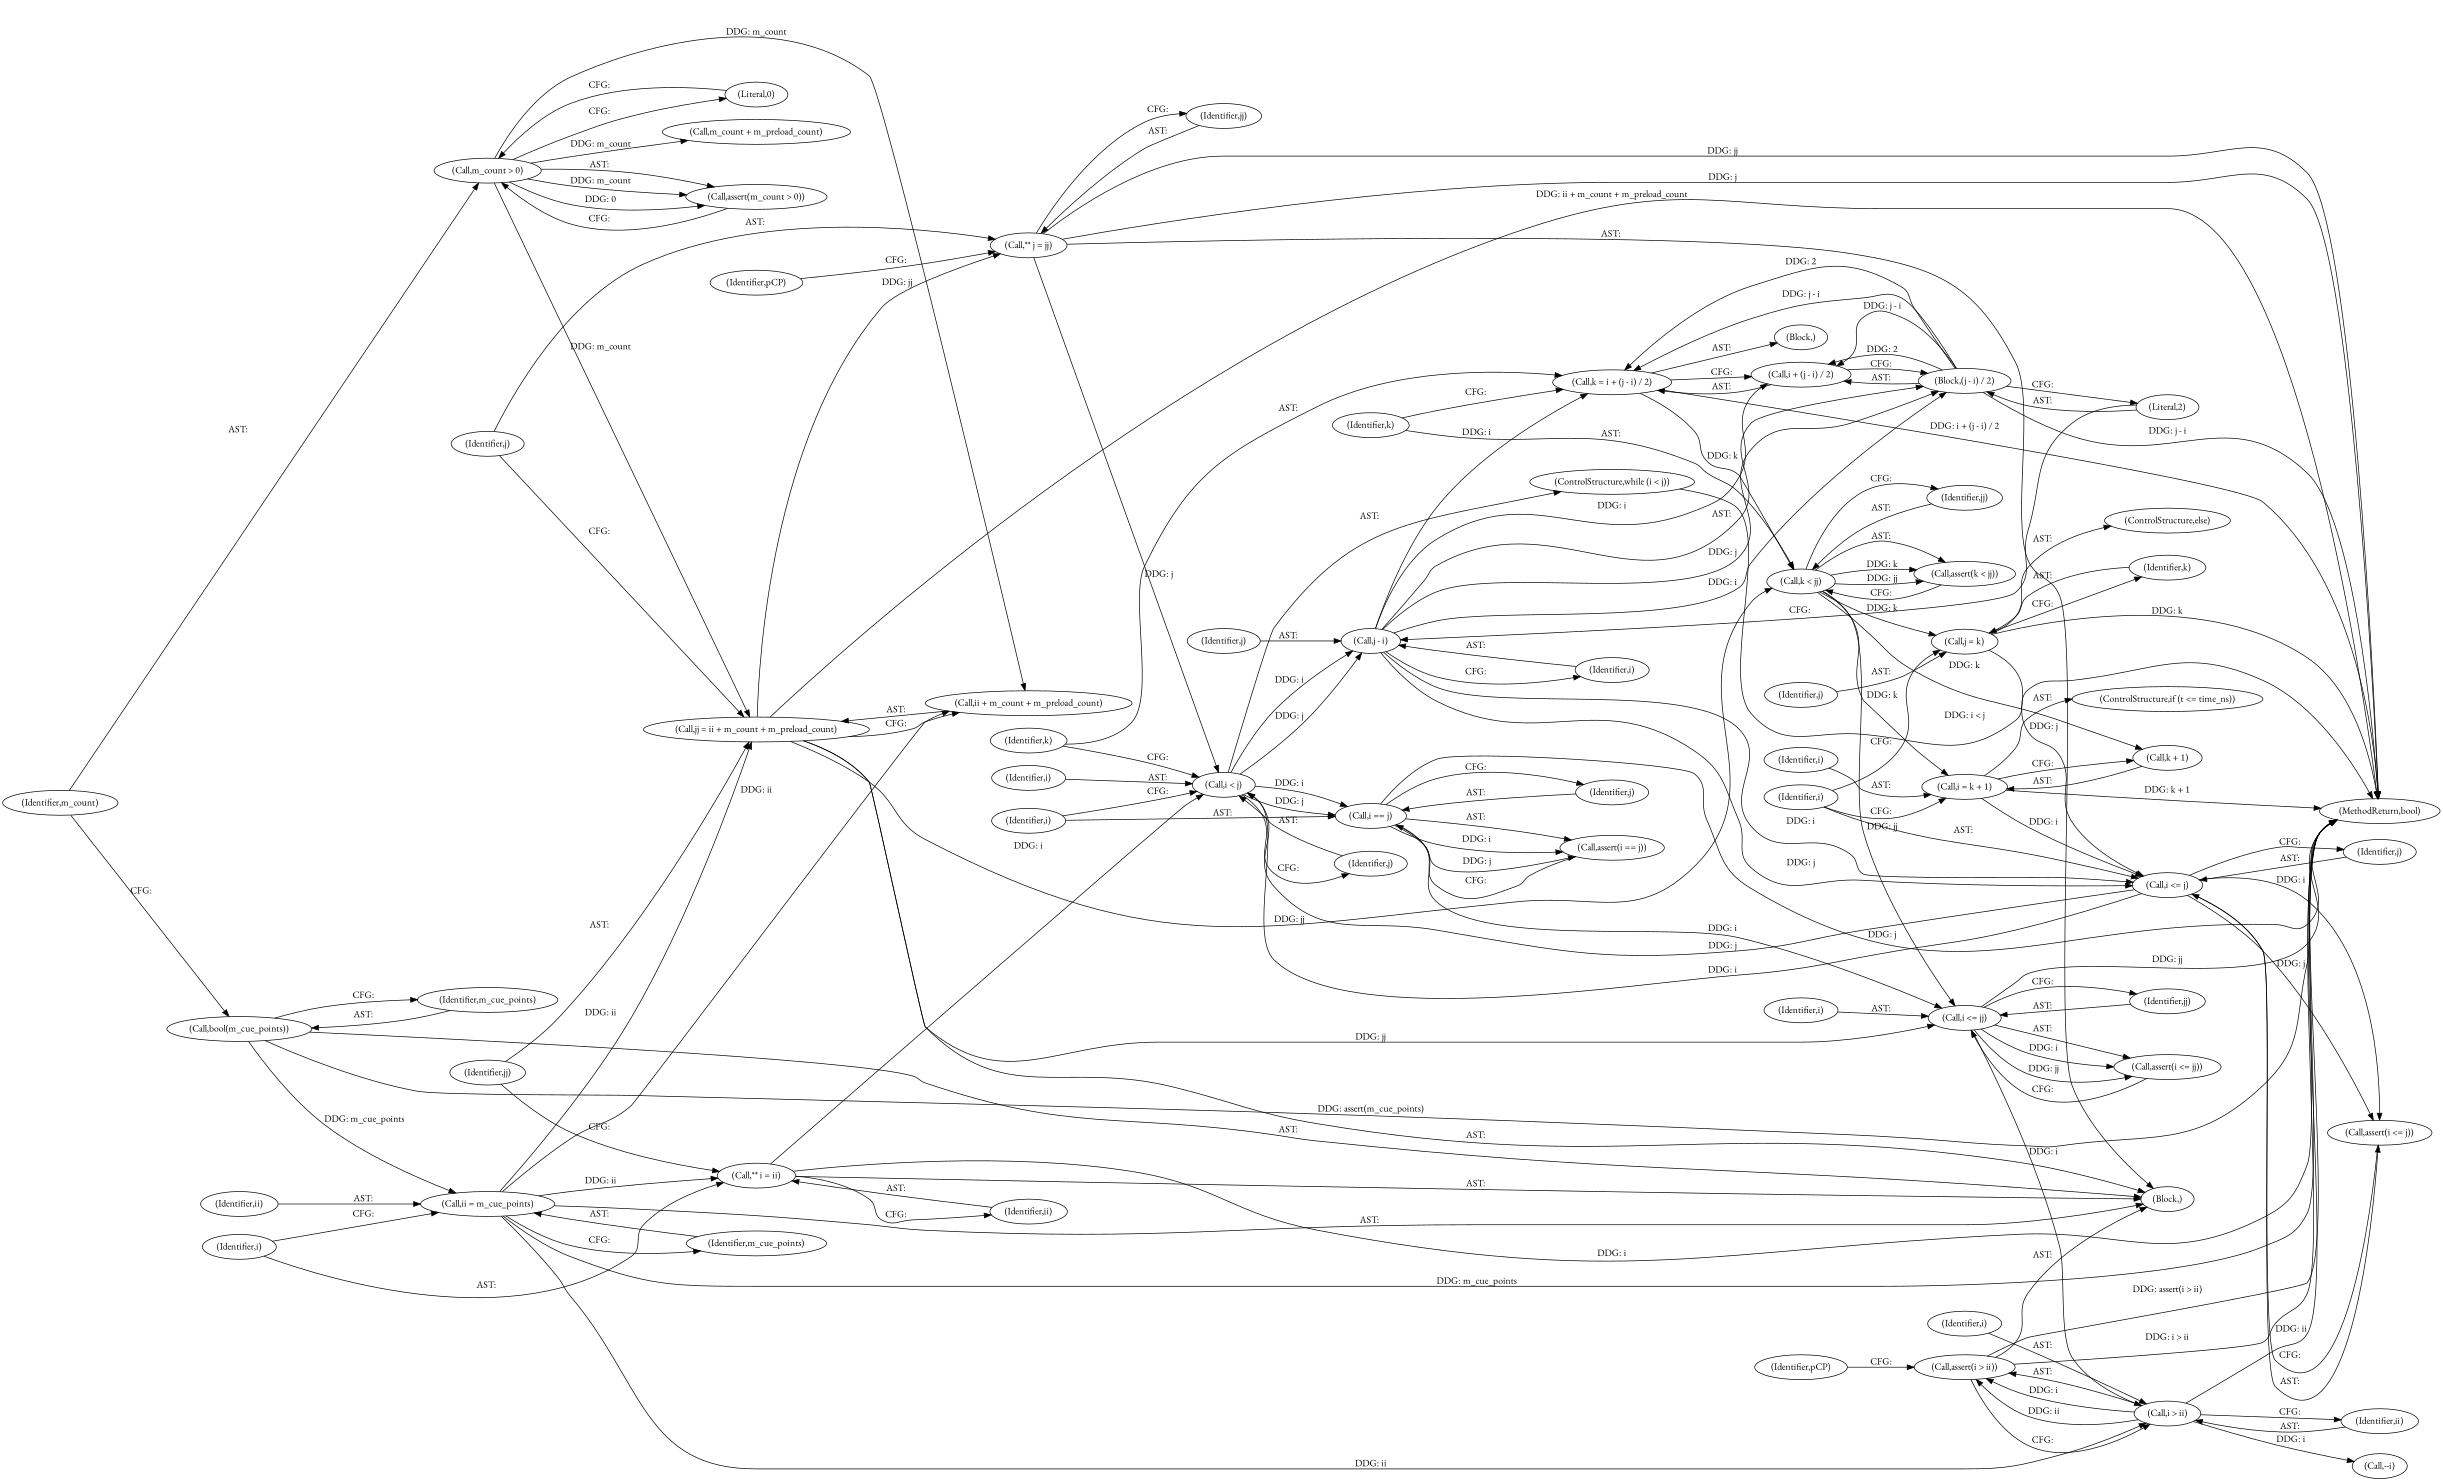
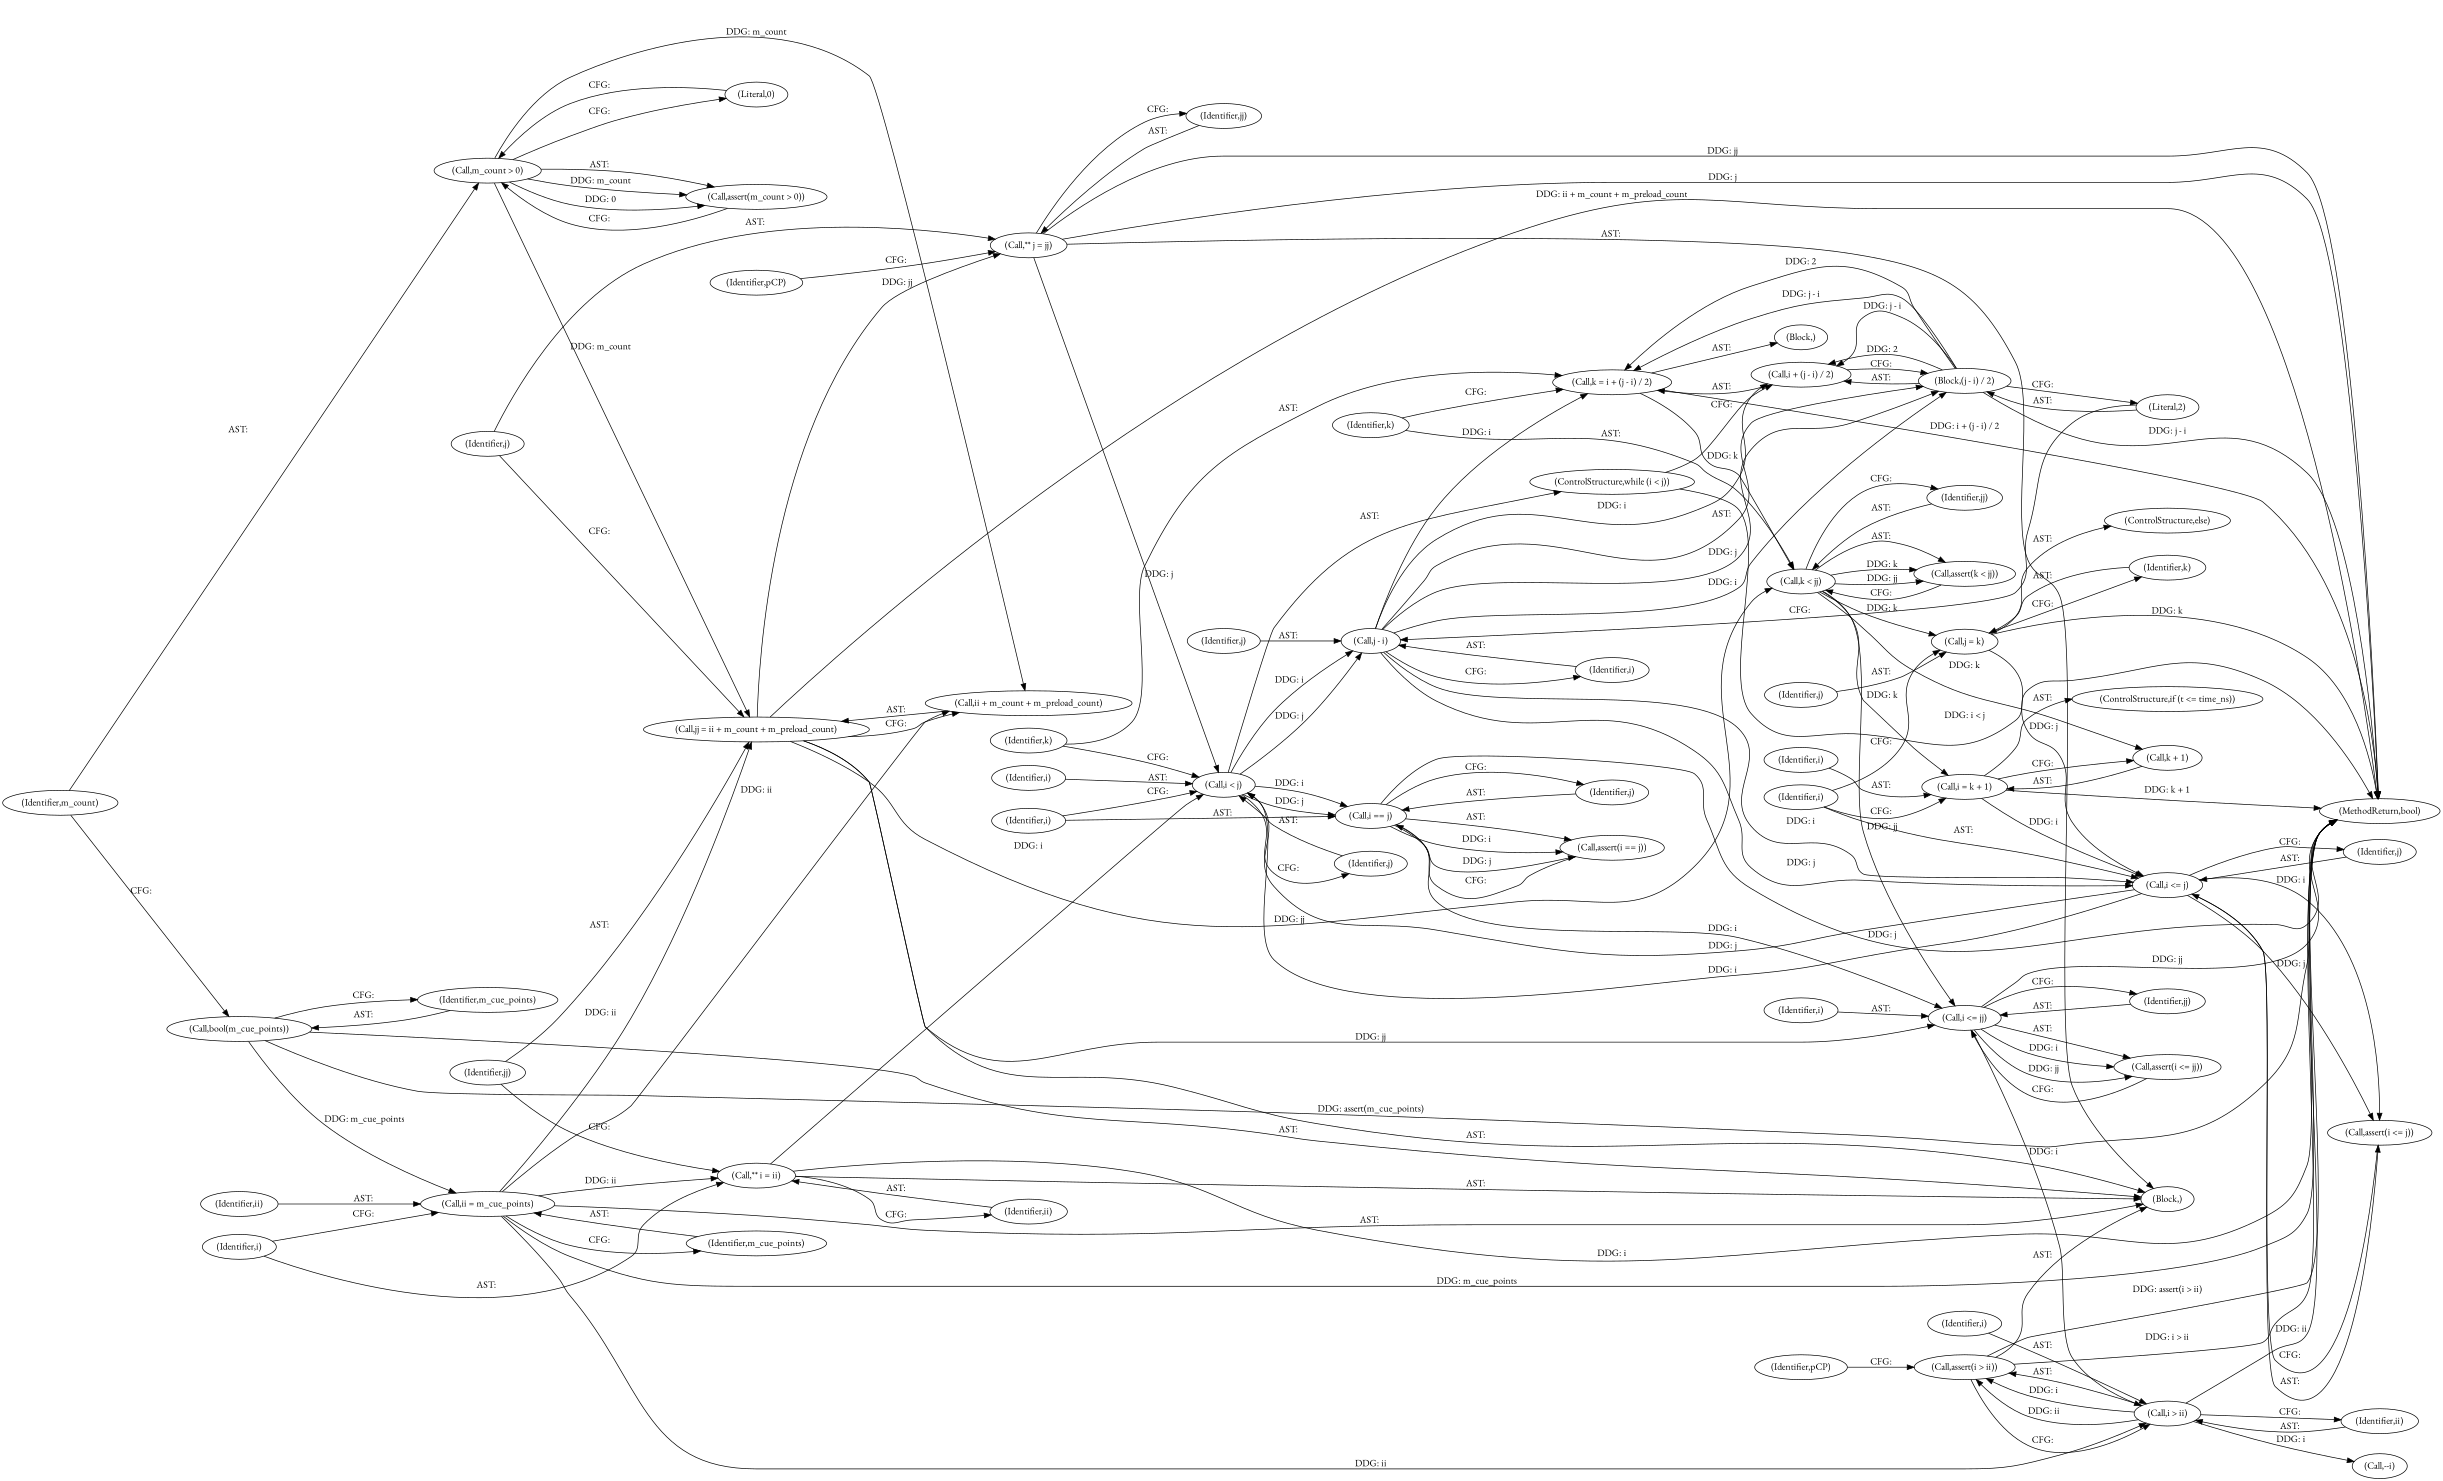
(756, 132) -> none
(1708, 378) -> (1719, 434)
